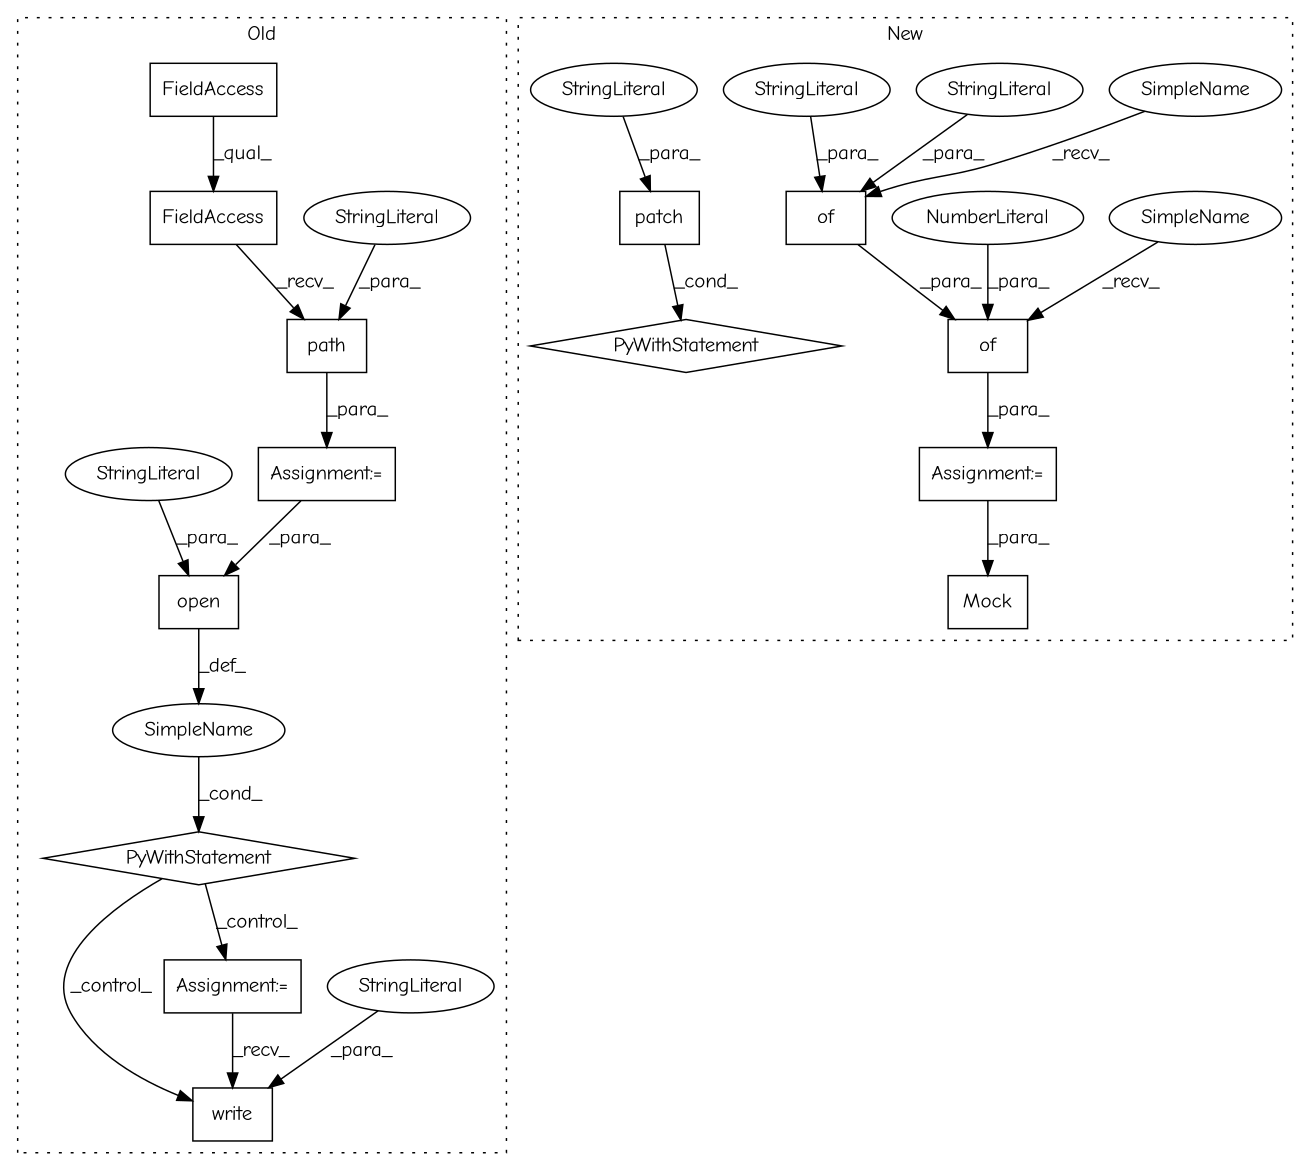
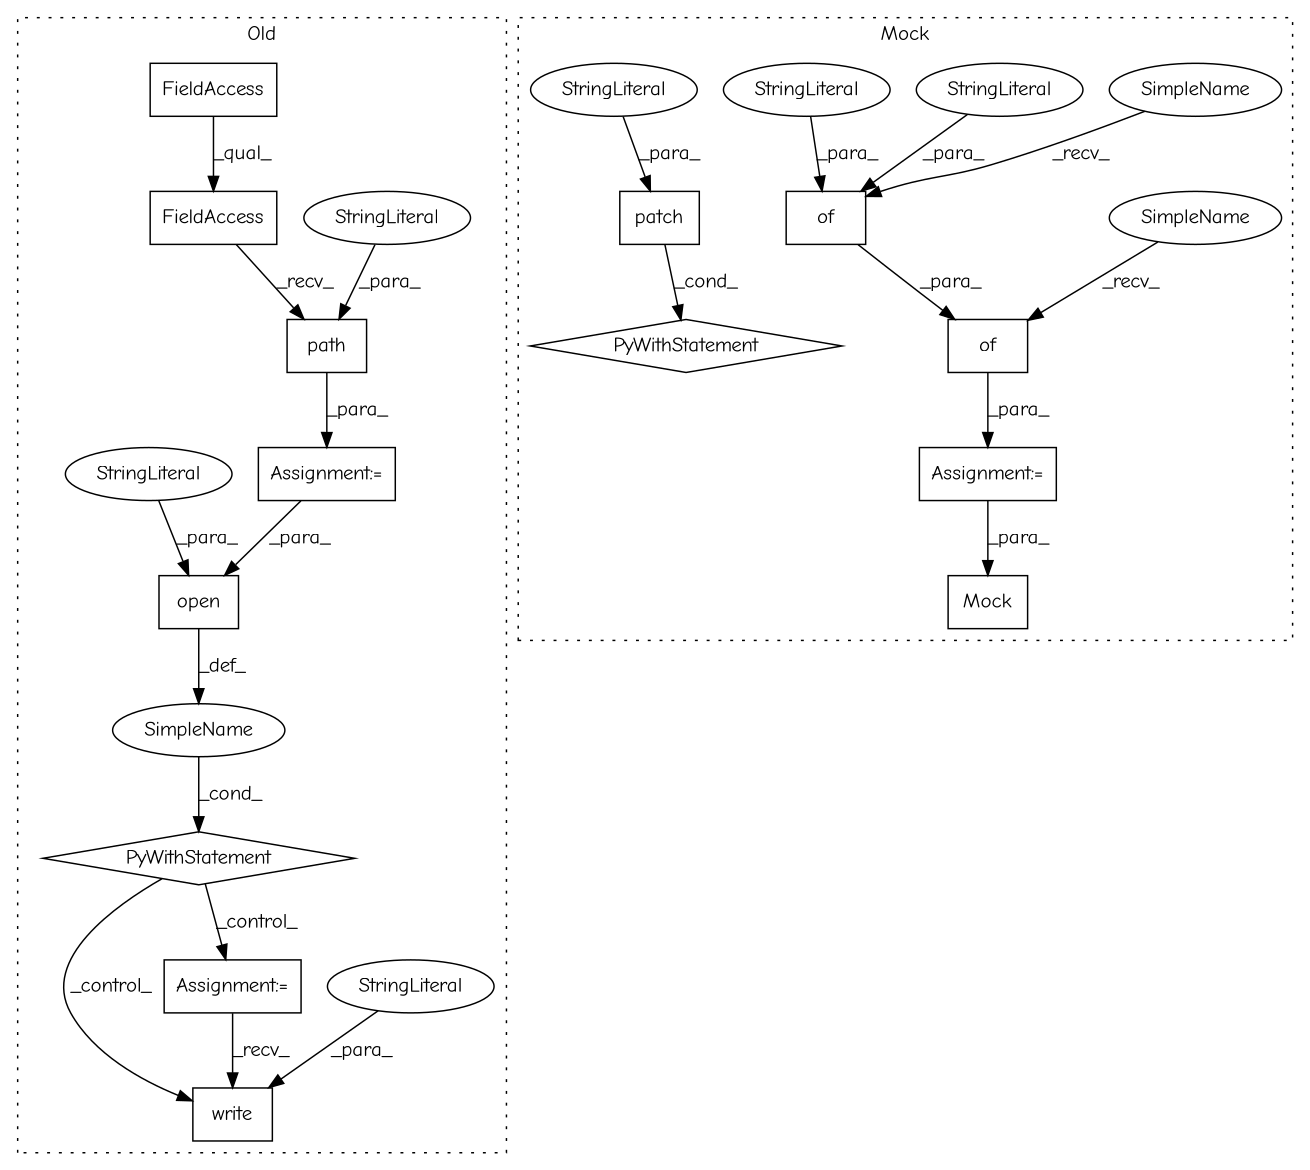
(905, 35) -> (905, 35)
(988, 218) -> none
